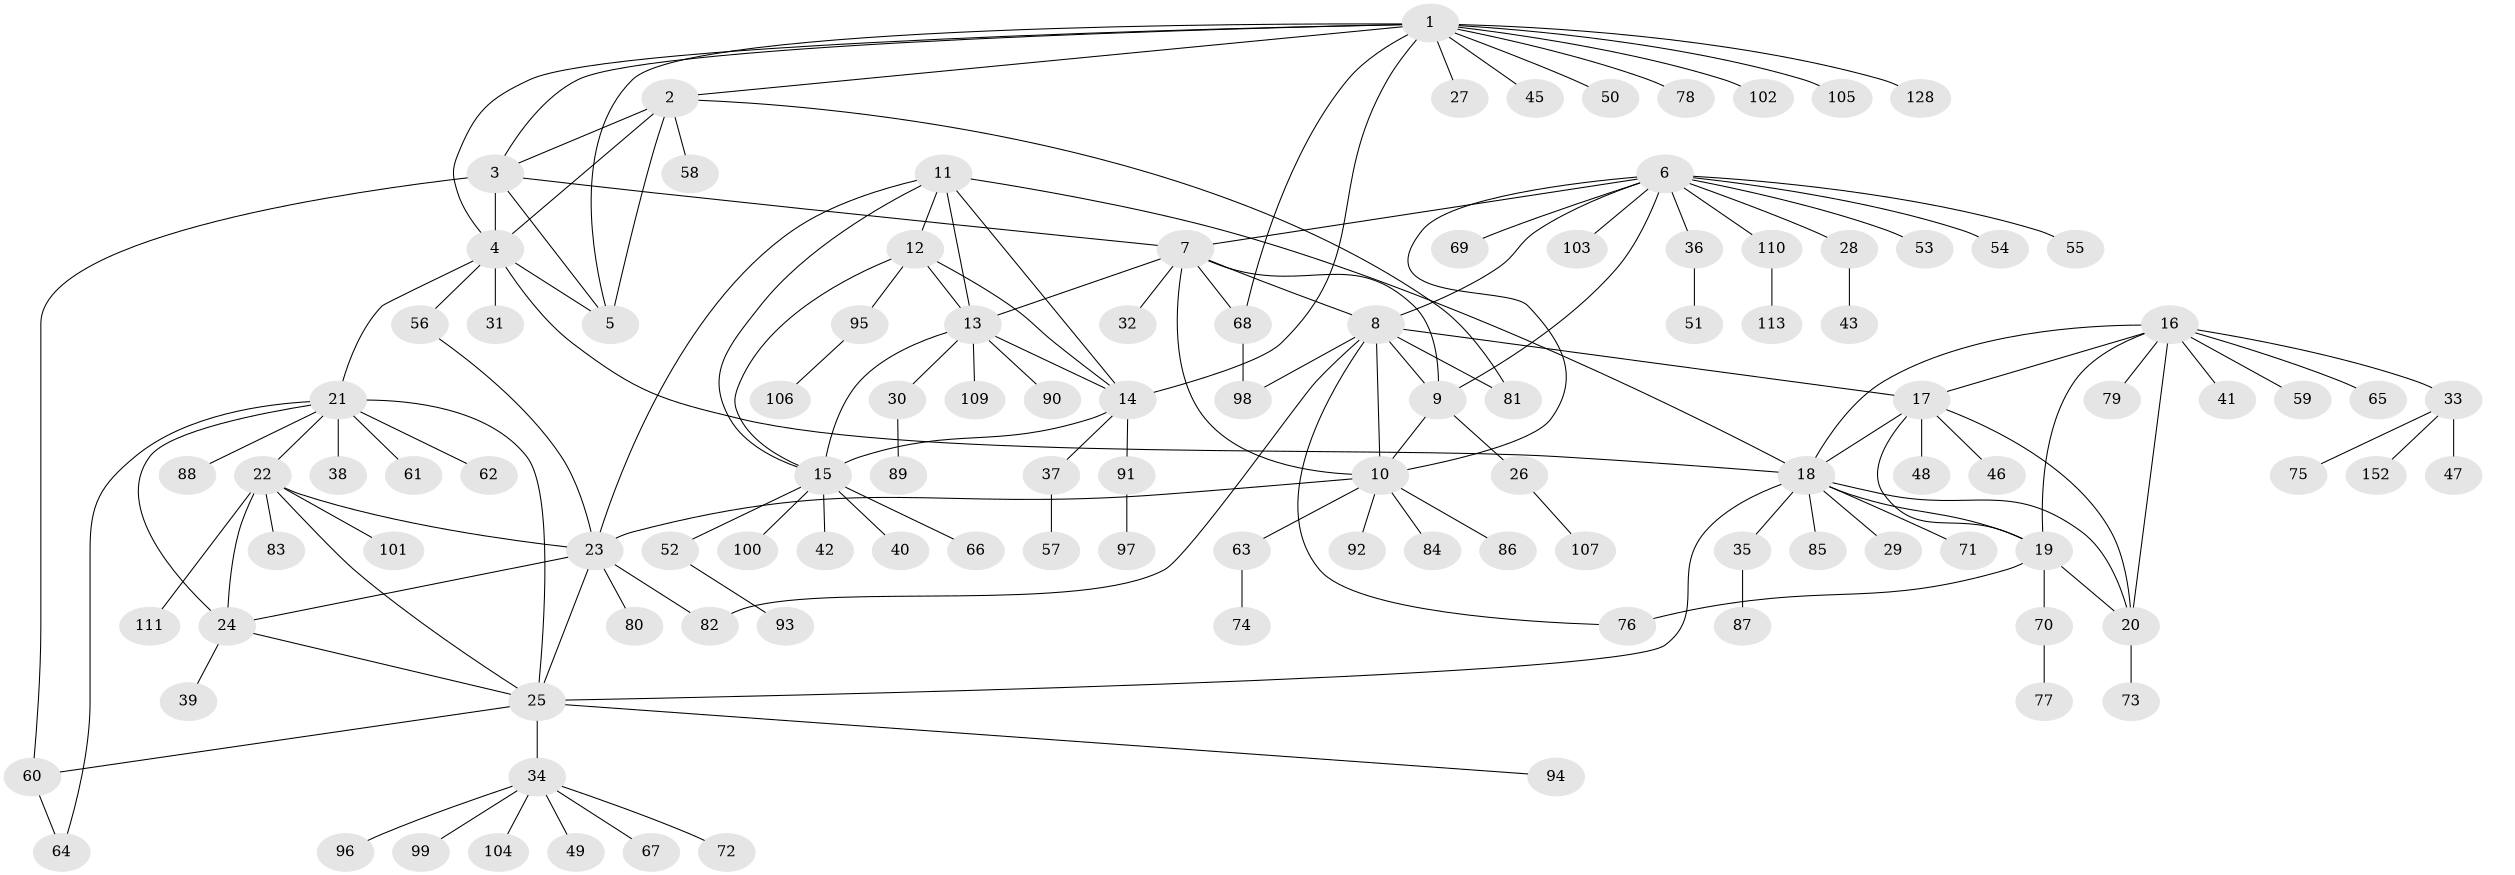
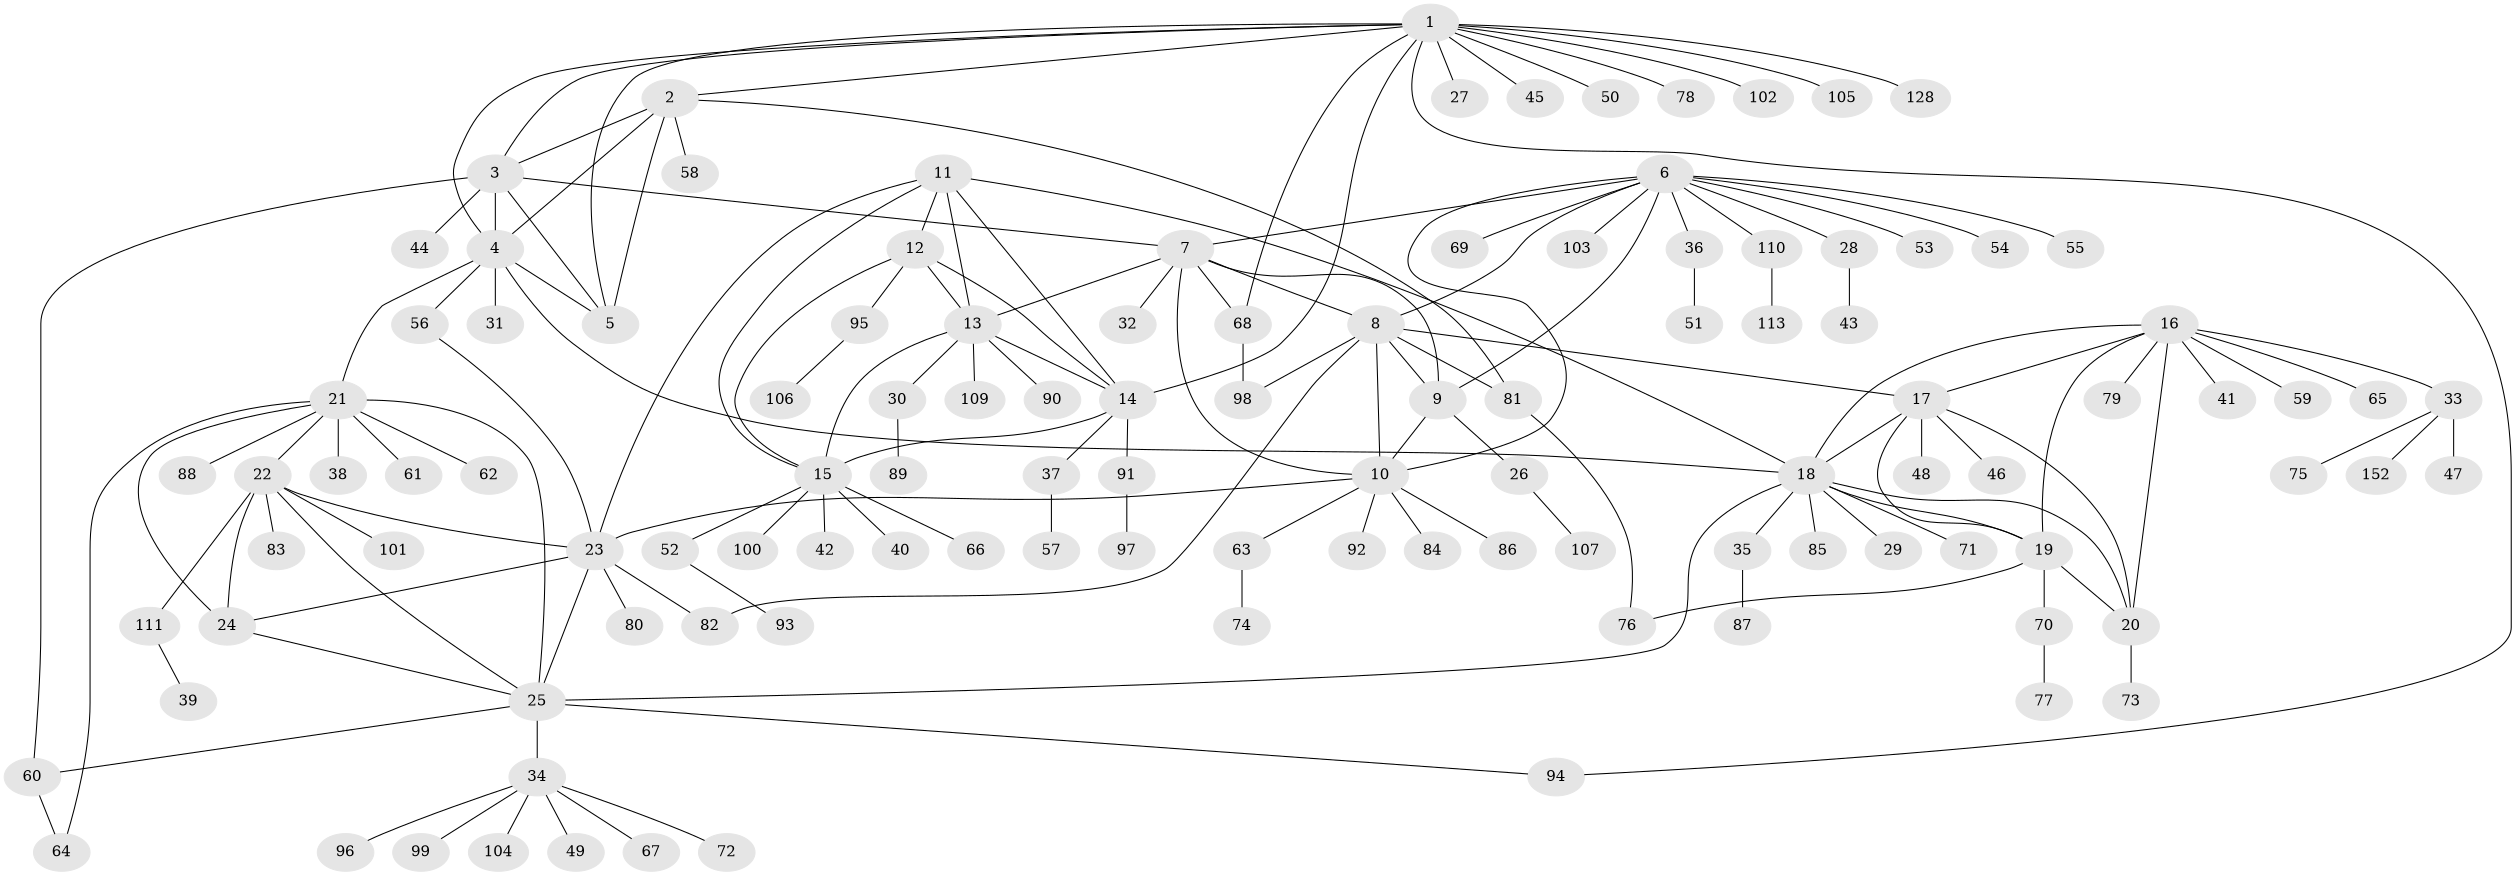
none -> (420, 249)
none -> (2493, 356)
(1336, 582) -> (1608, 498)
(208, 664) -> (169, 664)
